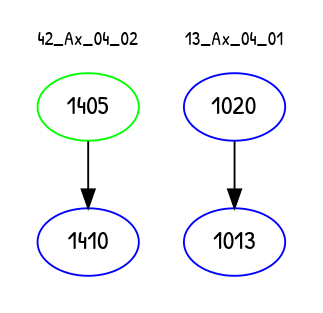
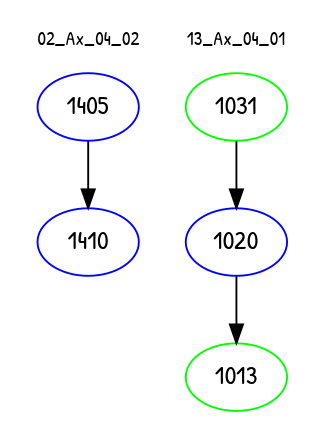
(88, 40) -> (89, 40)
(88, 107) -> (88, 107)
none -> (236, 107)
(235, 242) -> (236, 377)
